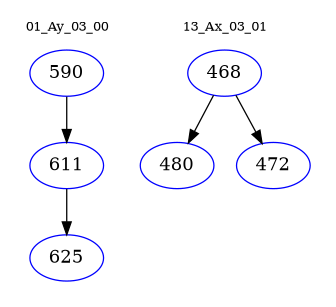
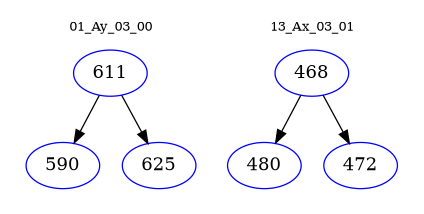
(67, 113) -> (90, 113)
